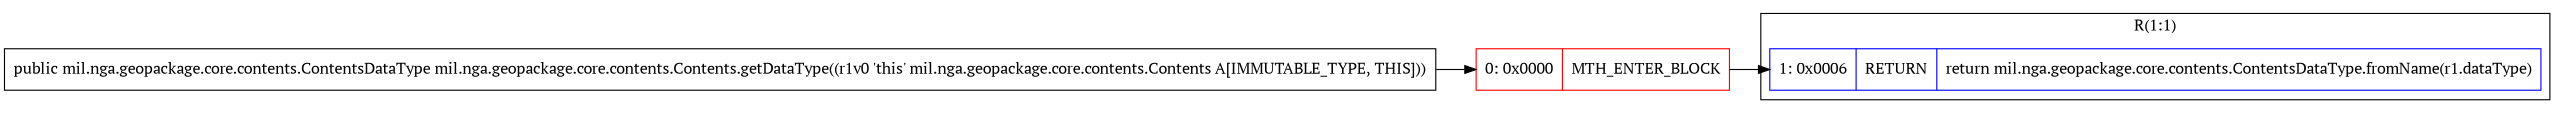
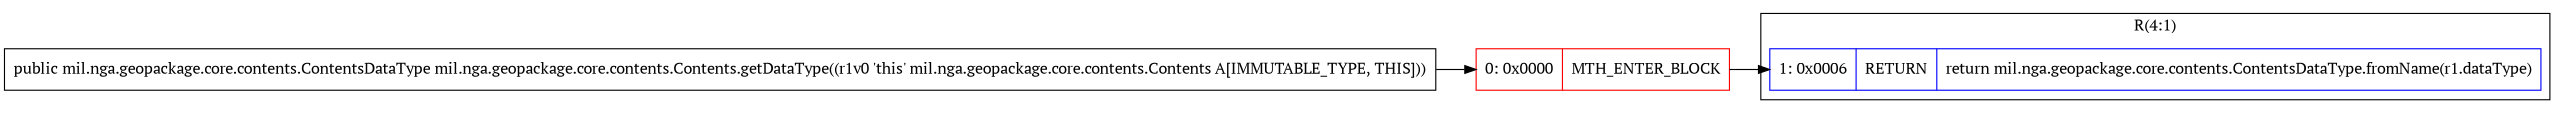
(2155, 26) -> (2155, 26)
